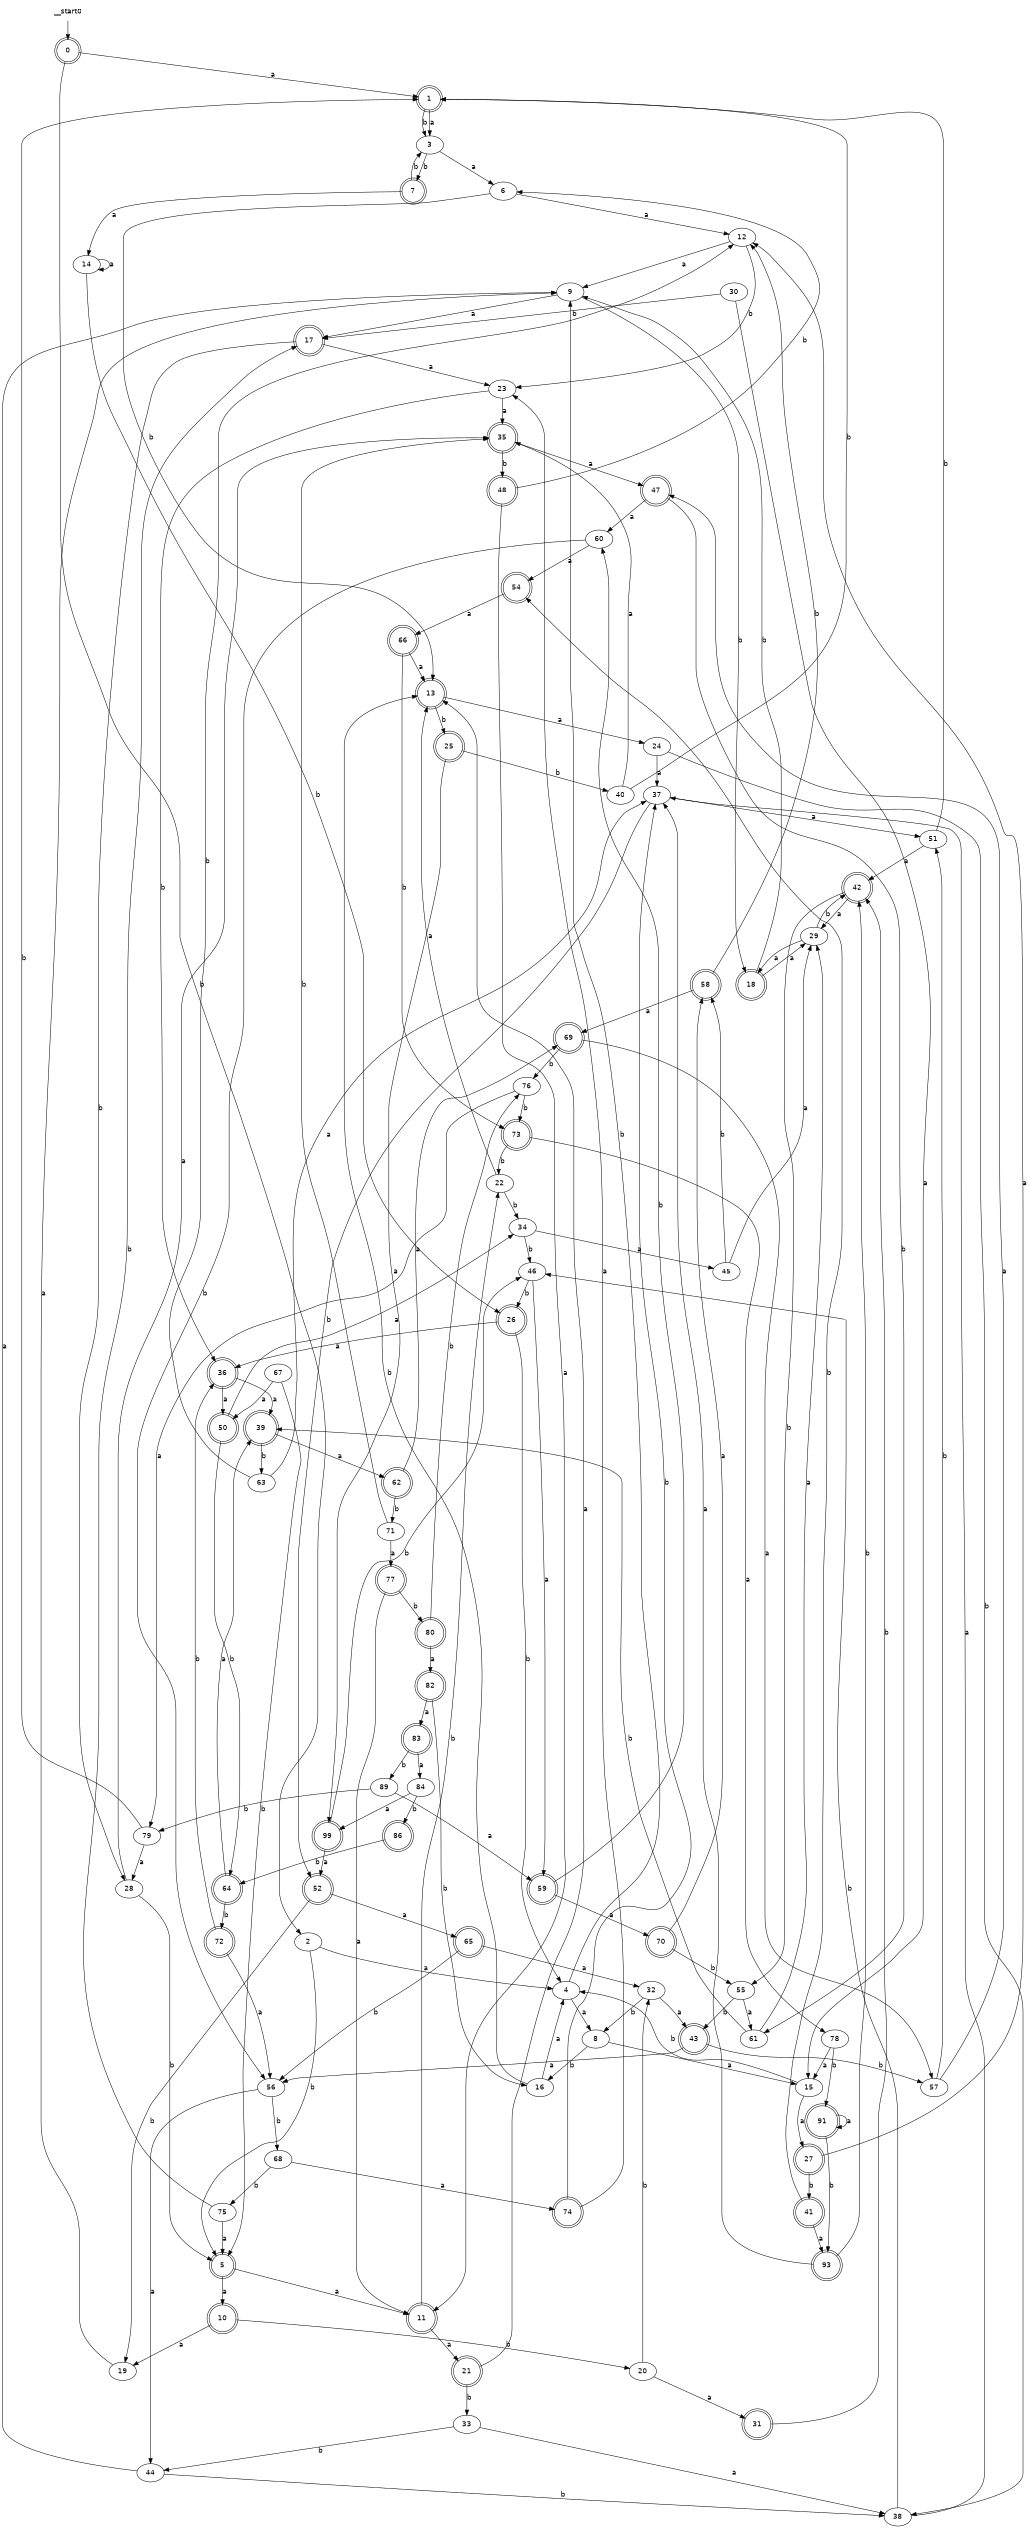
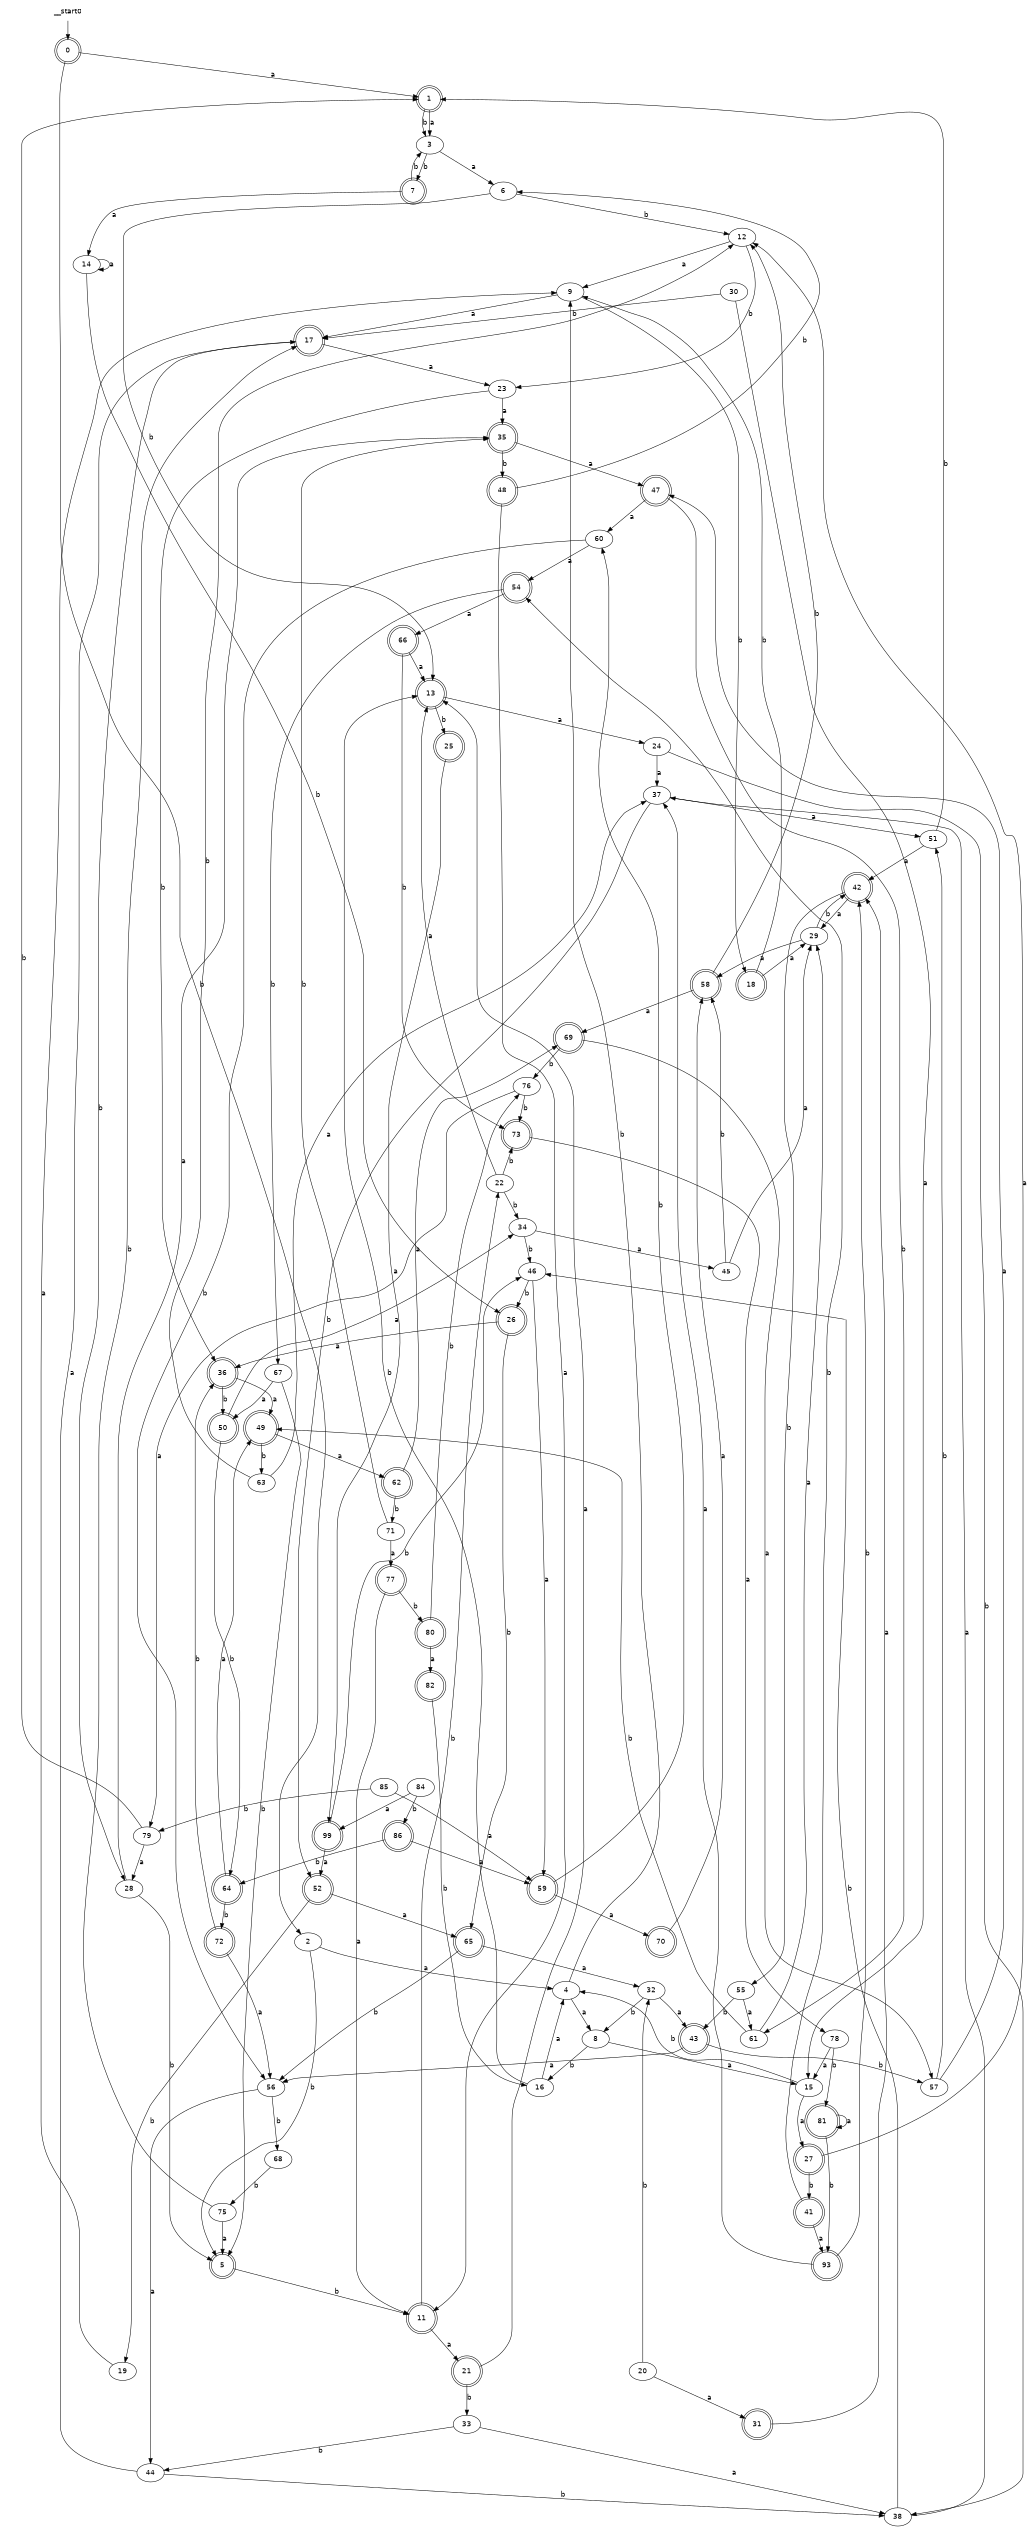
(647, 215) -> (647, 215)
(620, 795) -> none
none -> (271, 910)
(779, 951) -> (758, 955)
(501, 1156) -> (507, 1164)
(3, 1196) -> (69, 1364)
(226, 1400) -> (226, 1400)
(261, 1428) -> (261, 1428)
(887, 1633) -> (887, 1633)
(526, 1659) -> (506, 1630)
(417, 1739) -> none
(384, 1787) -> (384, 1787)
none -> (468, 1862)
(700, 1965) -> none
(822, 2121) -> (822, 2121)
(568, 2212) -> none
(337, 2292) -> (337, 2292)
(223, 2318) -> none
